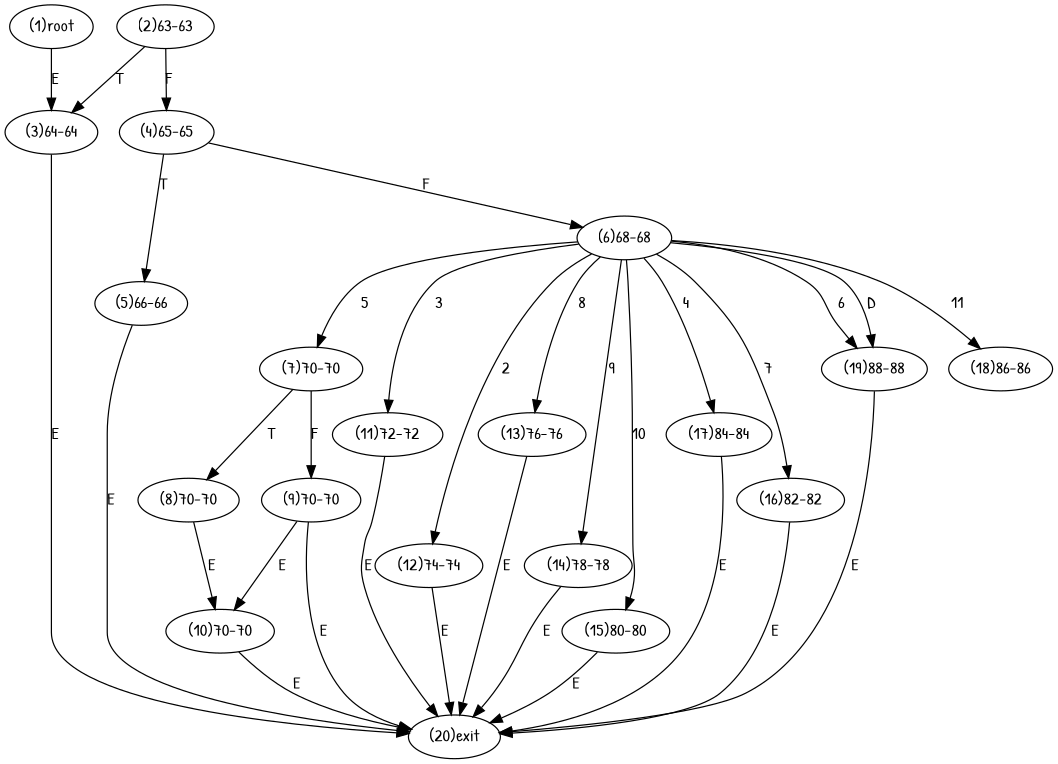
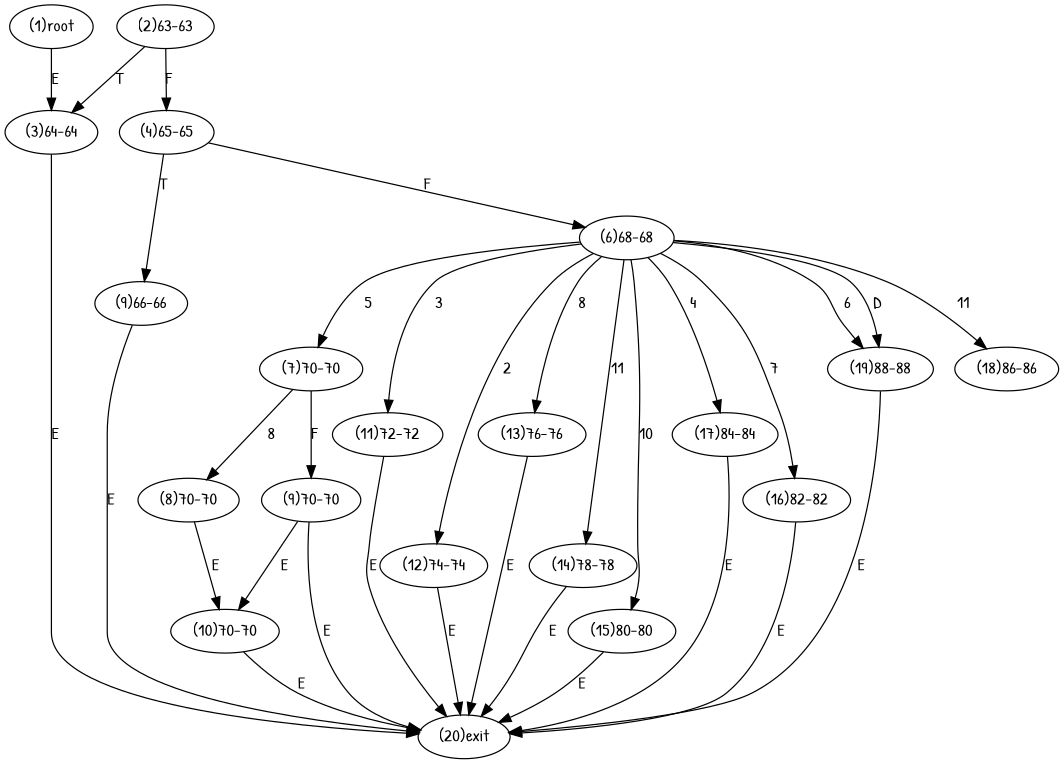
(141, 303) -> (141, 303)
(612, 369) -> (618, 369)
(272, 435) -> (272, 435)
